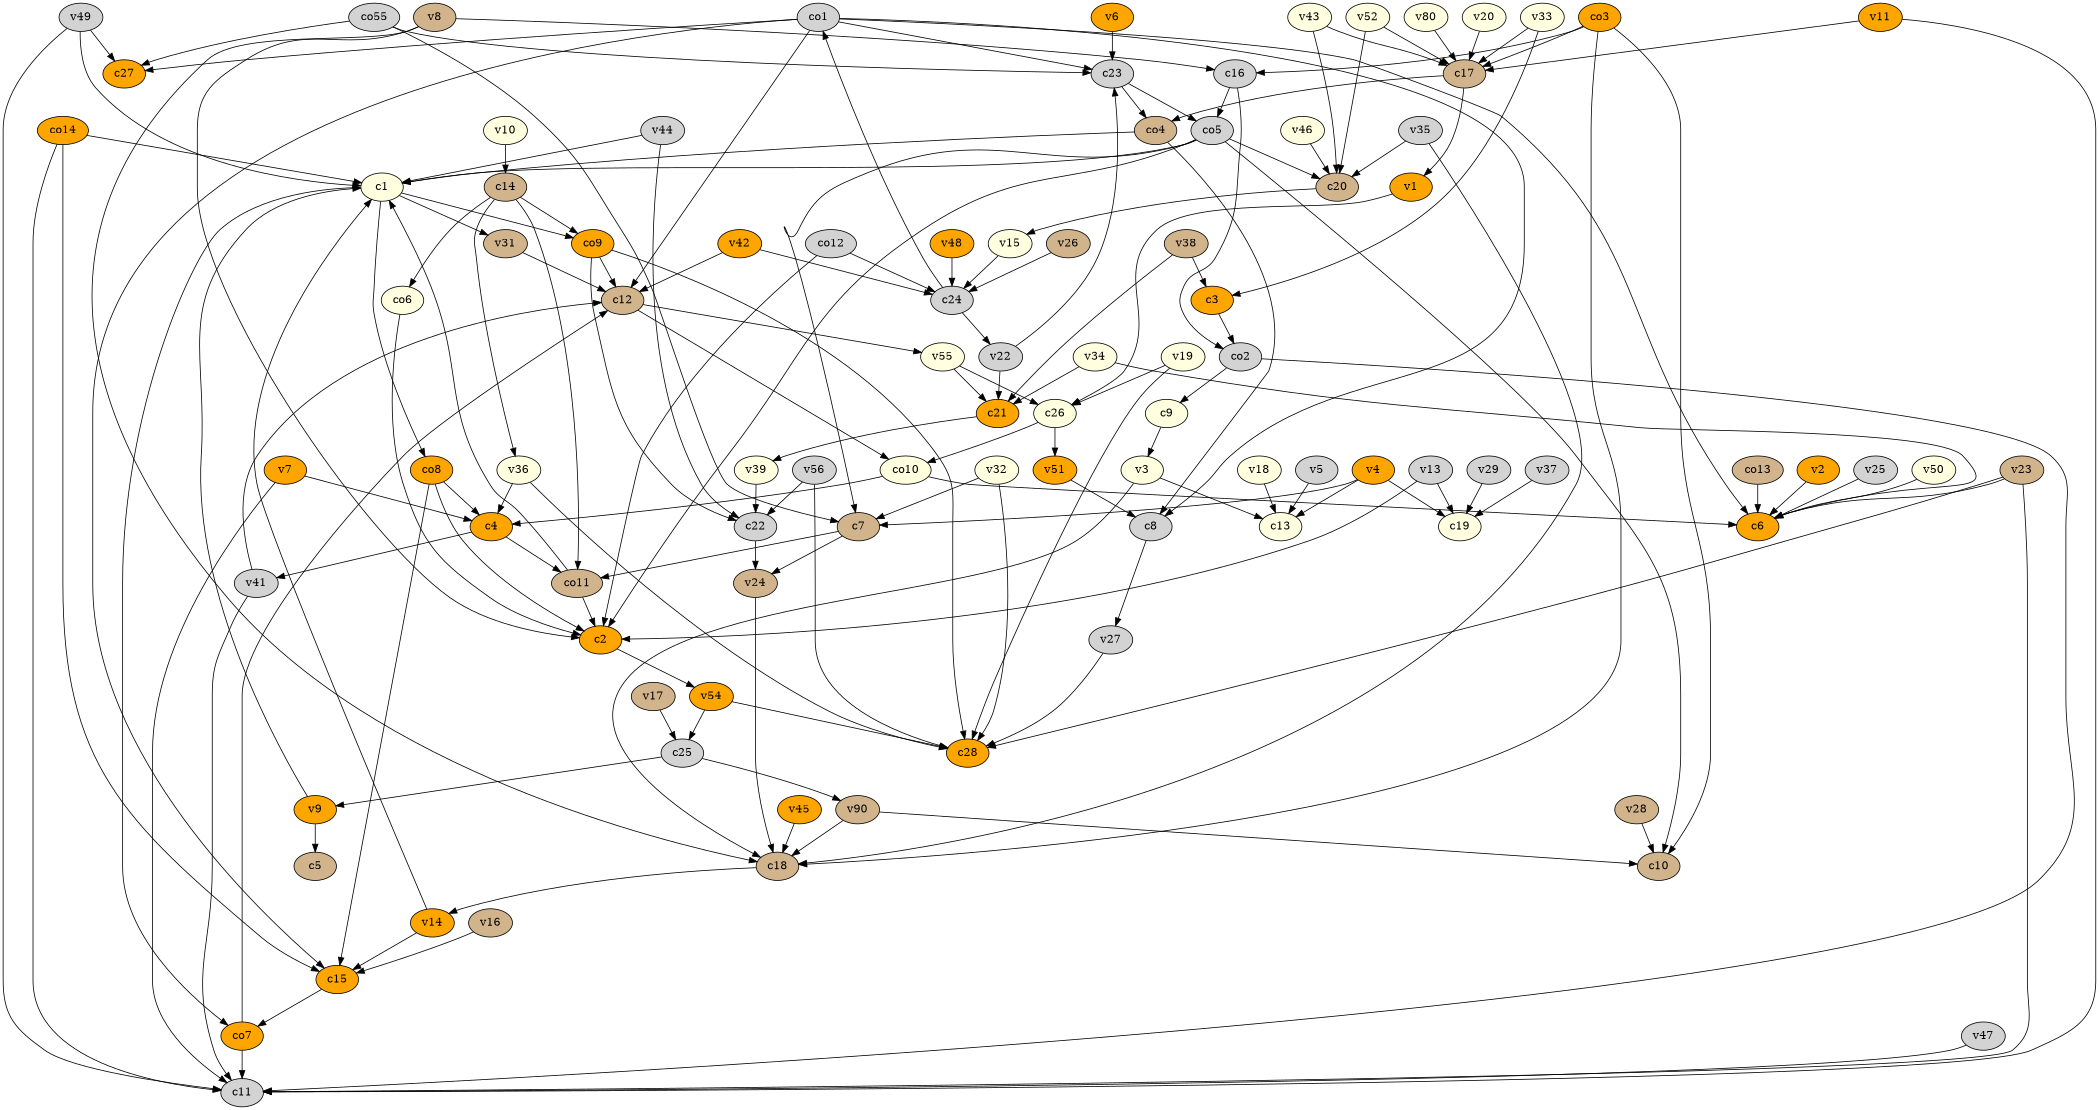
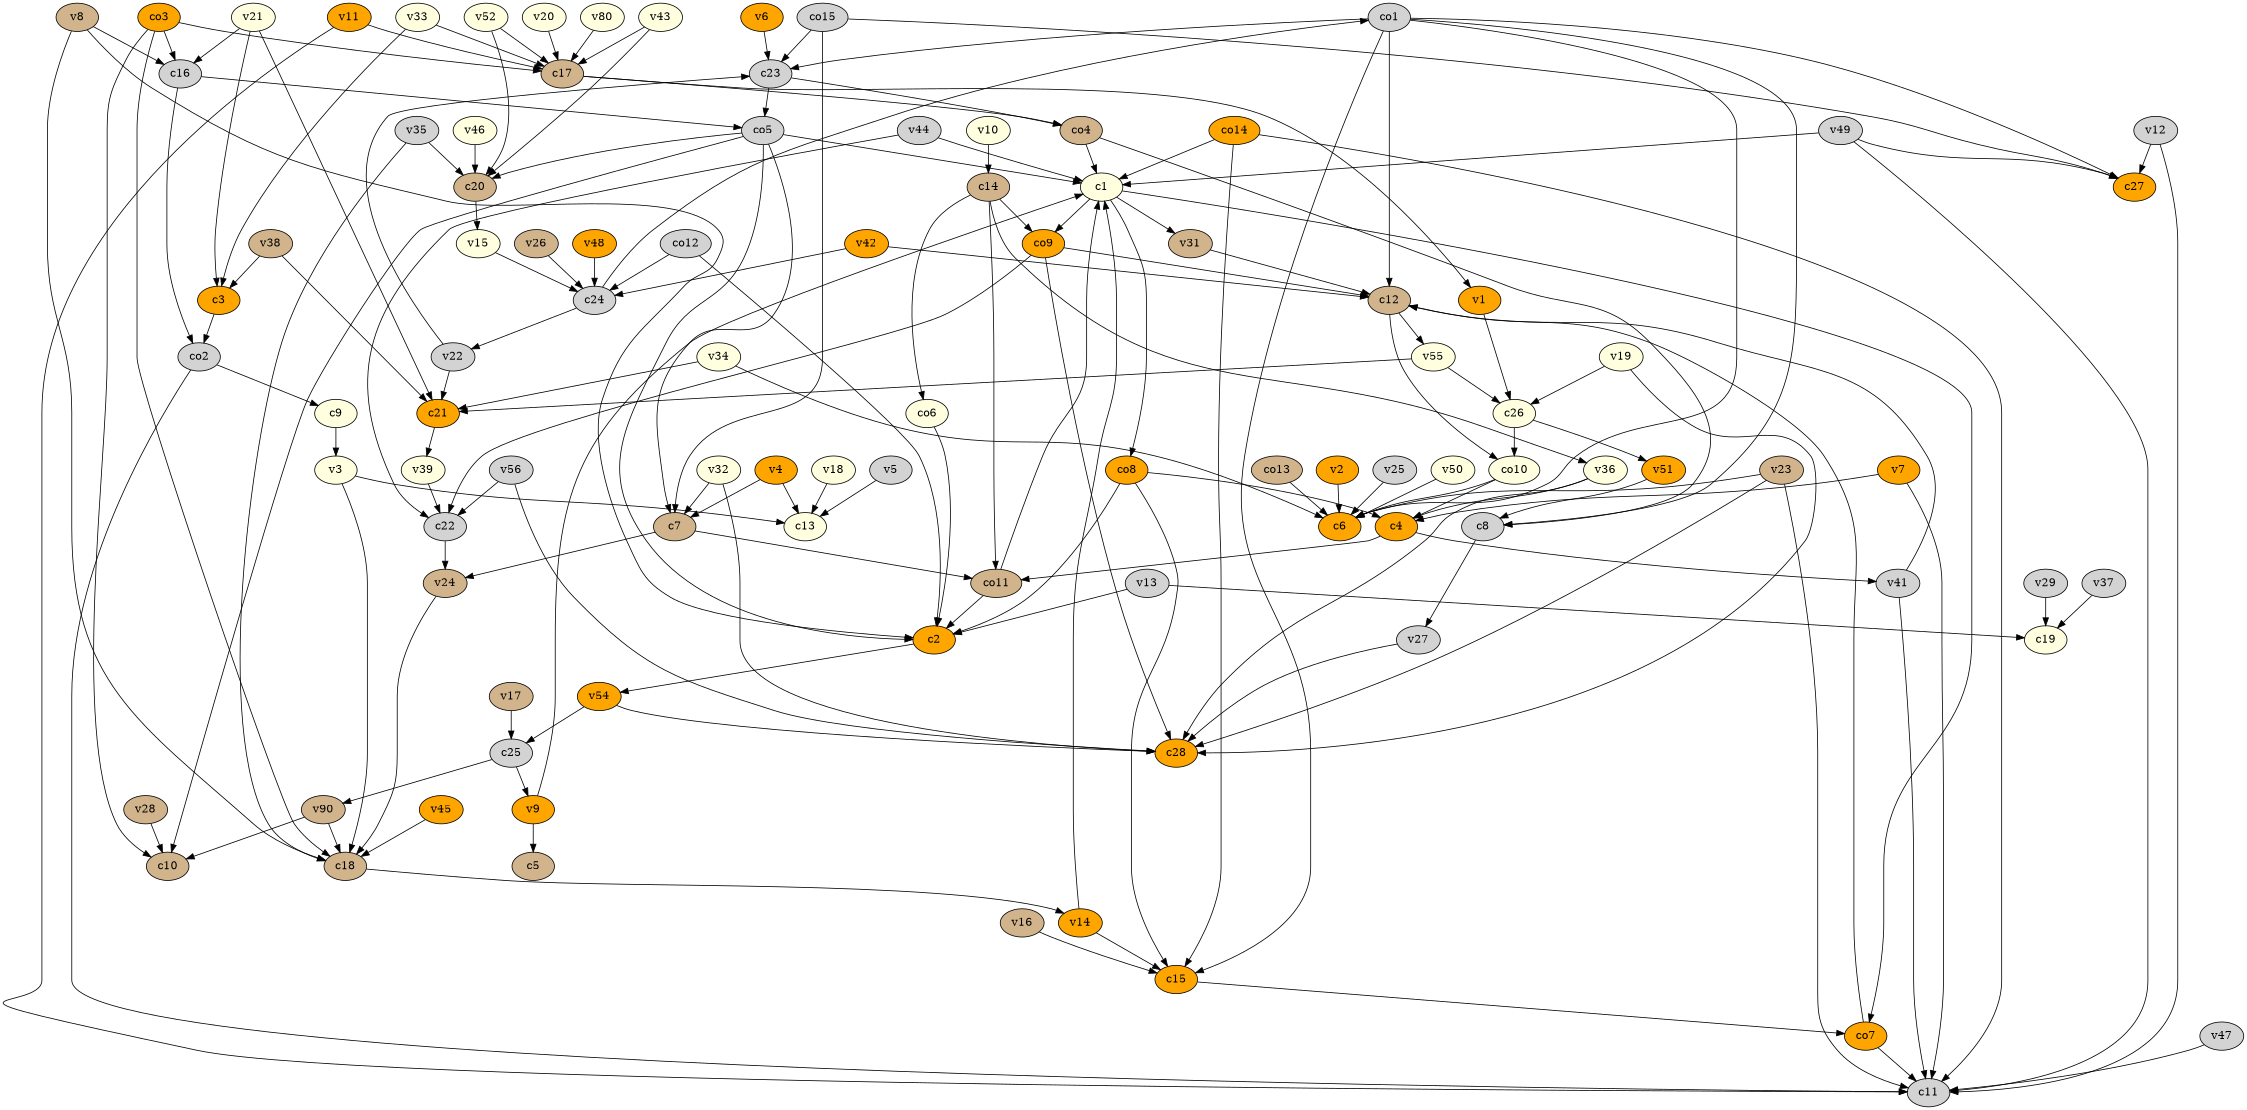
none -> (253, 17)
(374, 17) -> (823, 17)
none -> (2156, 130)
(1413, 496) -> none
